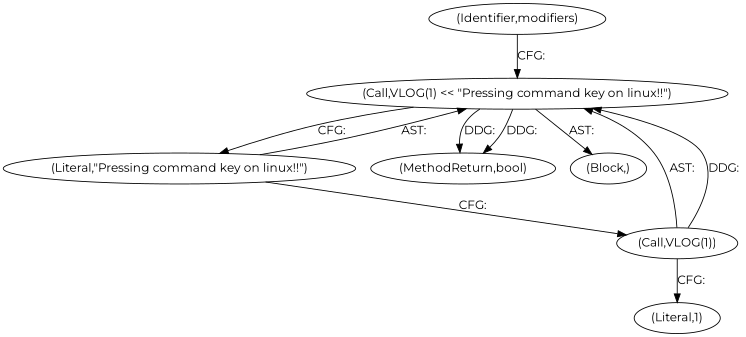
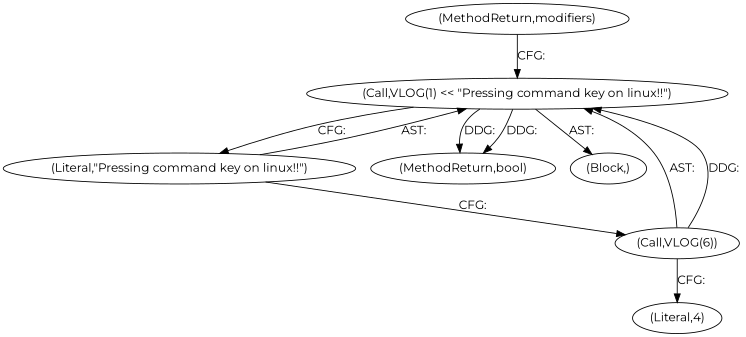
(517, 19) -> (517, 19)
(677, 243) -> (677, 243)
(677, 318) -> (677, 318)
